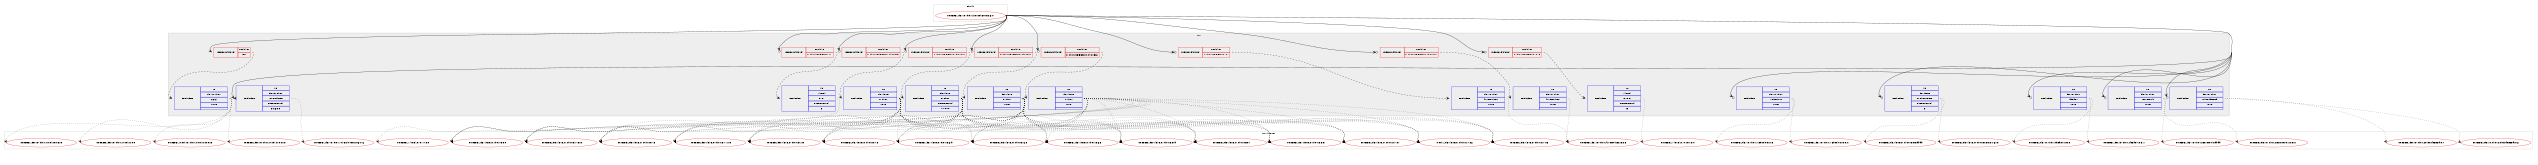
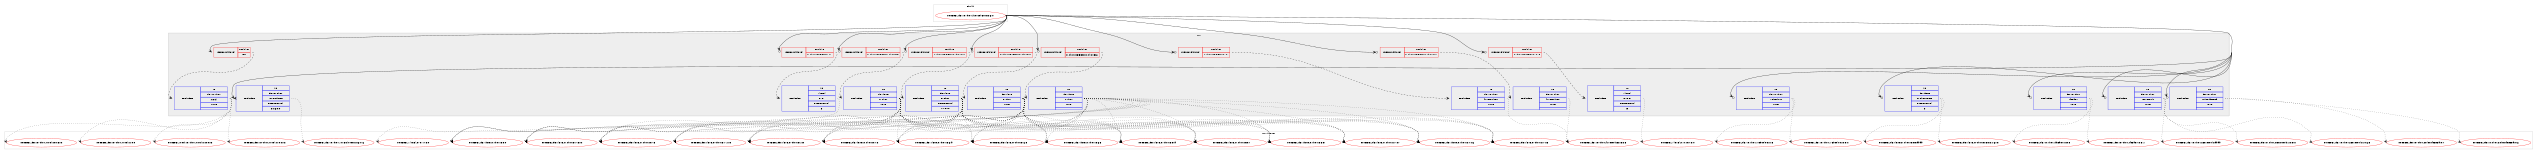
(1455, 143) -> (1455, 143)
none -> (2347, 143)
